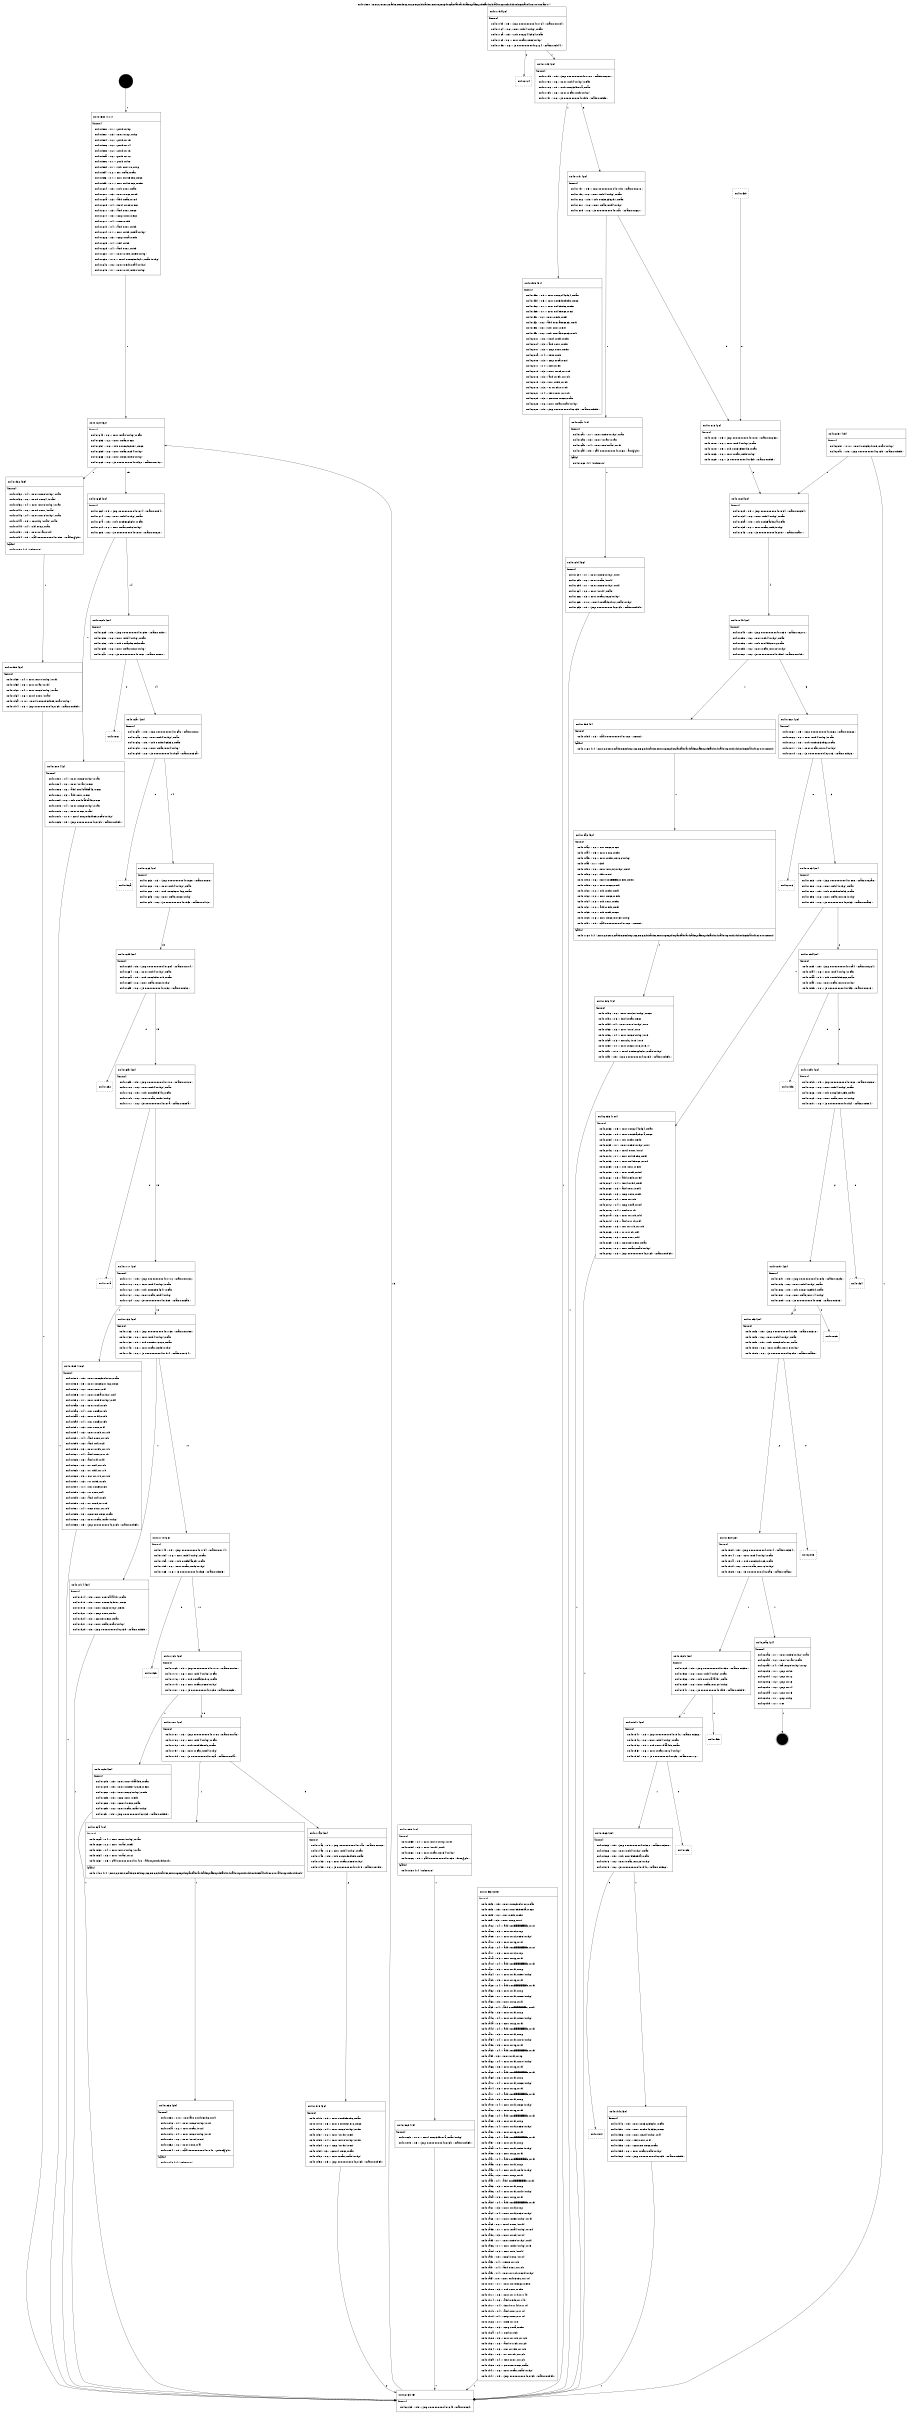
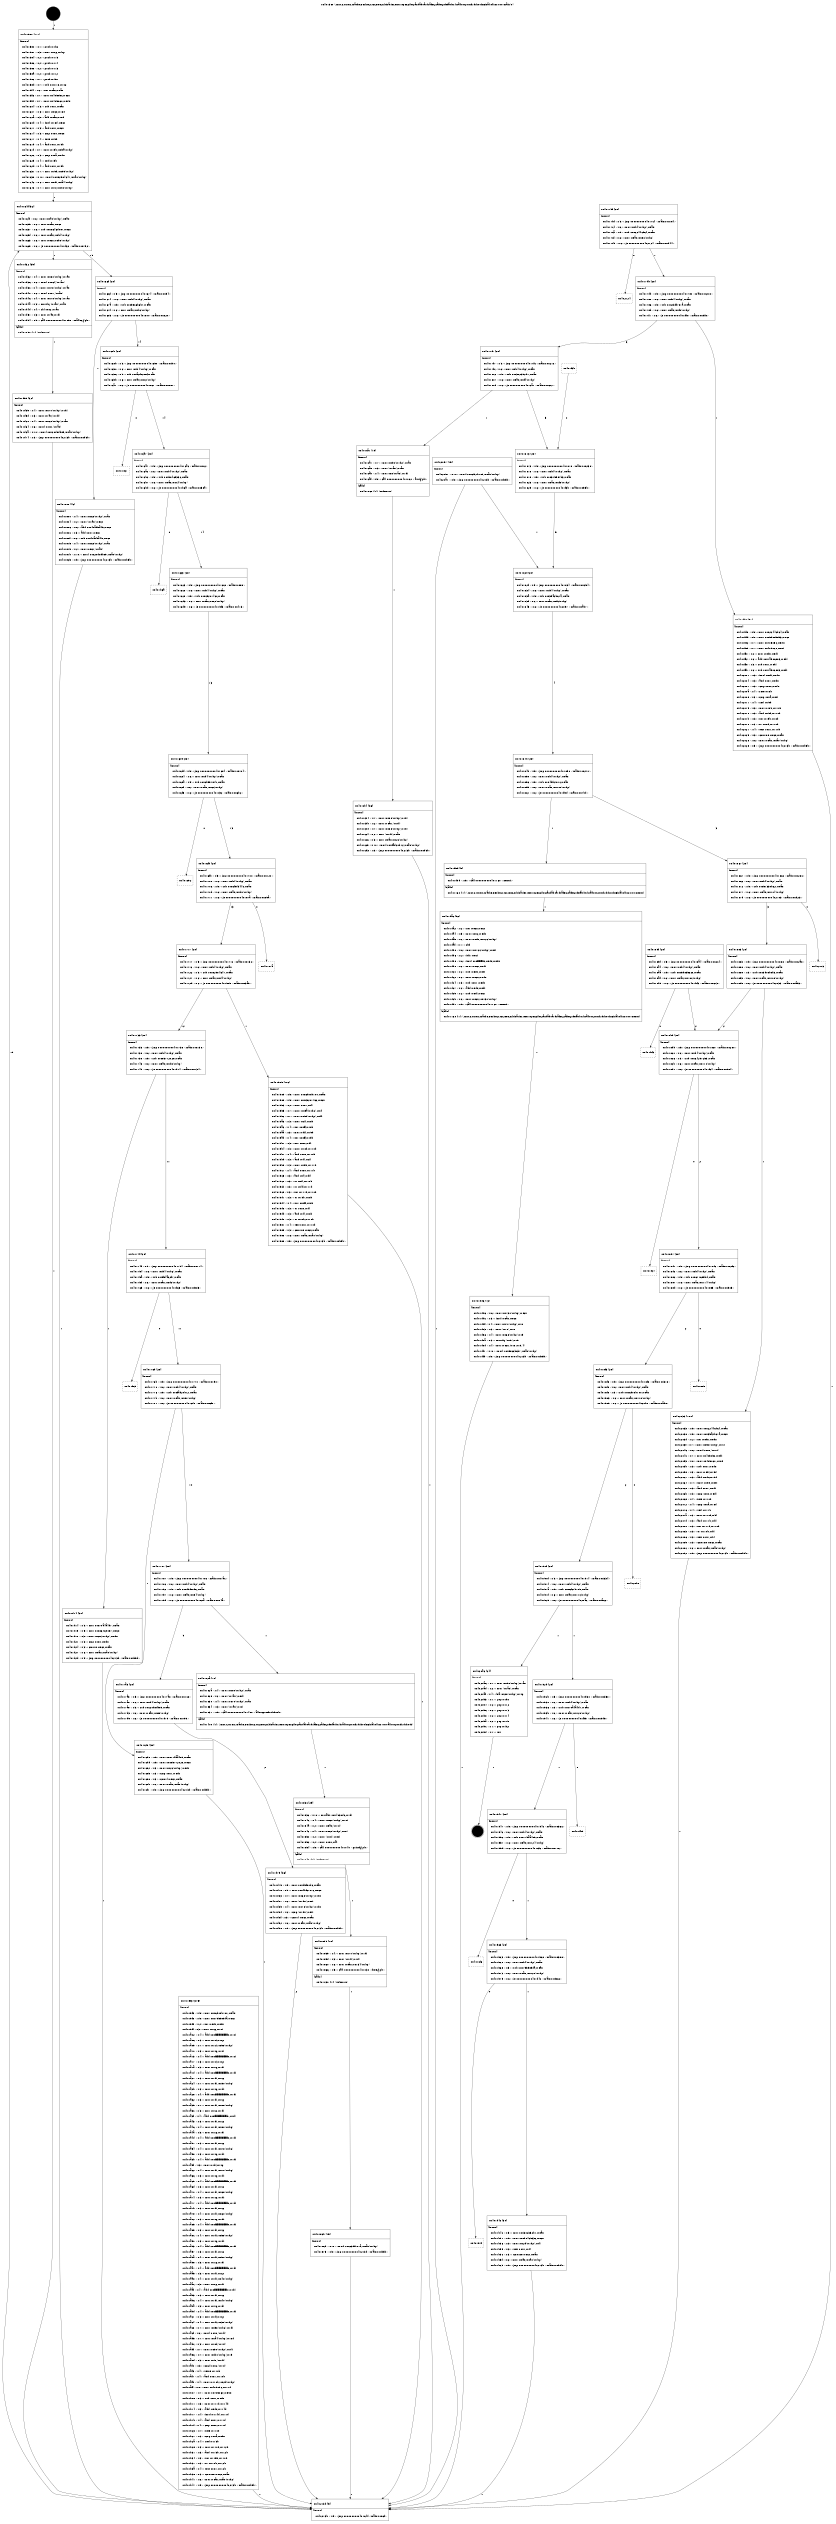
(838, 927) -> (735, 1009)
none -> (350, 1900)
